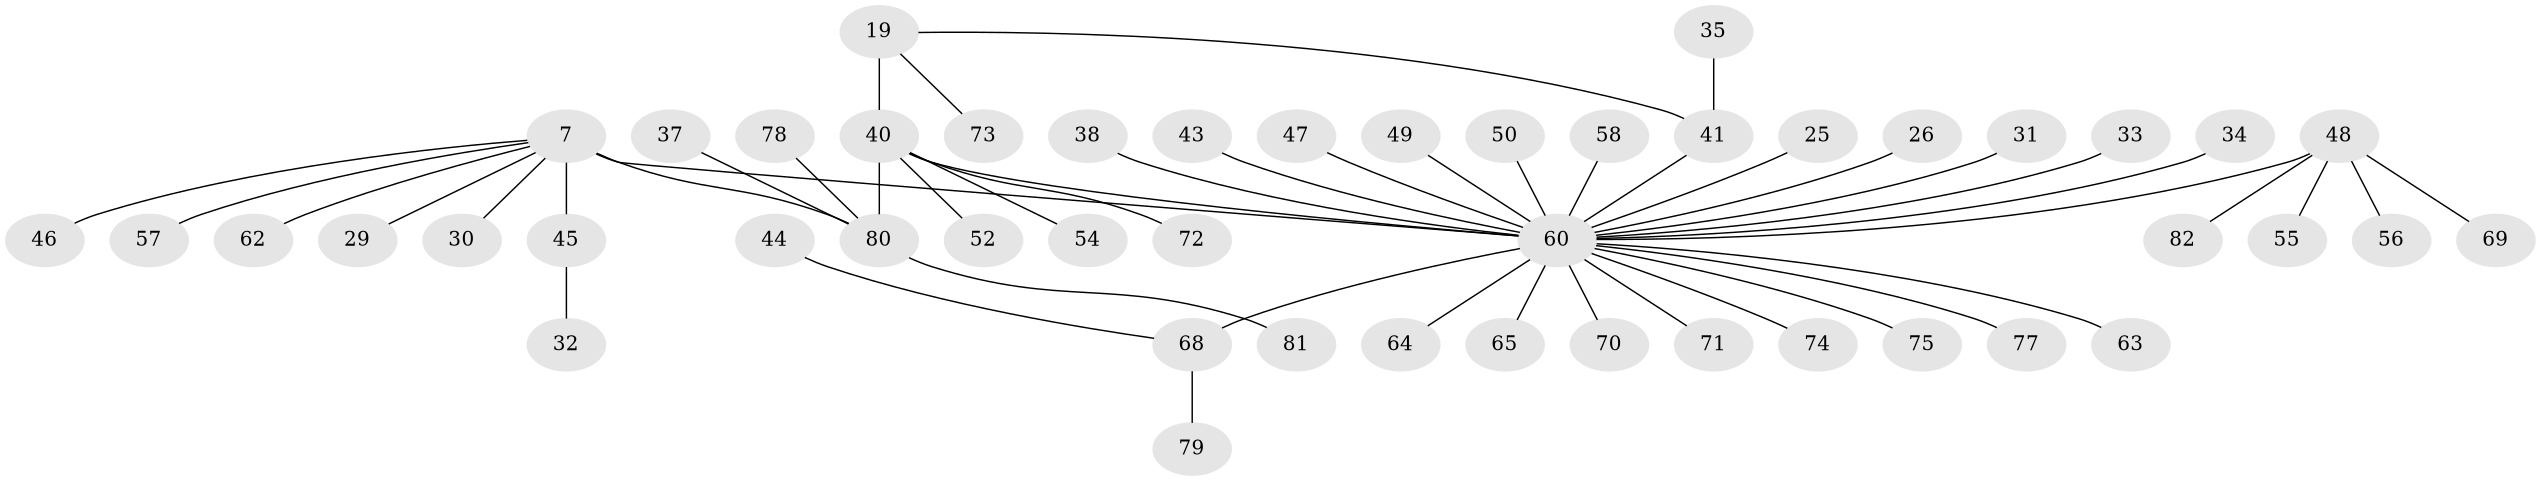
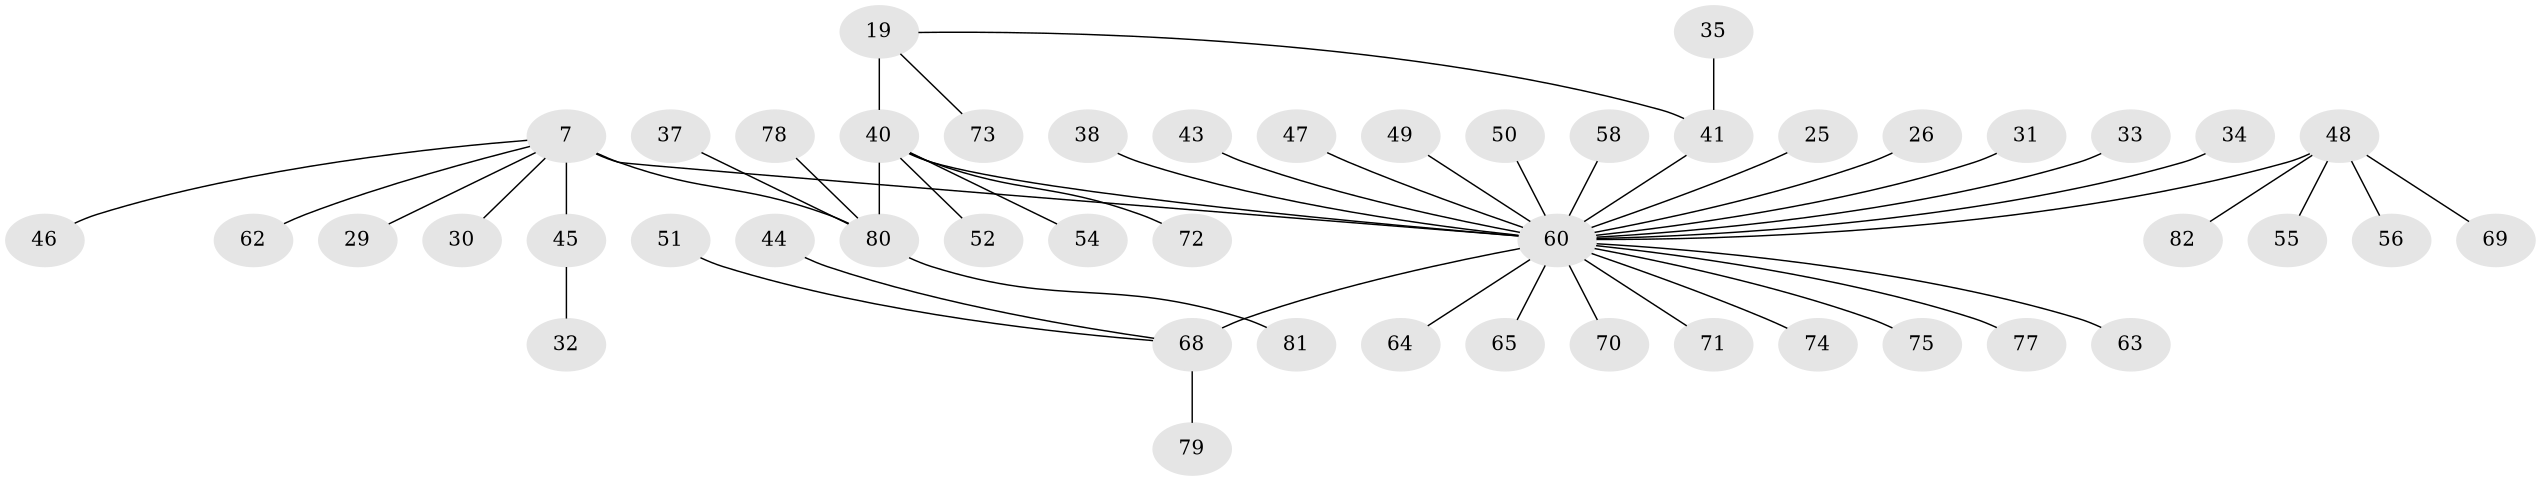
(149, 240) -> none
none -> (671, 240)
